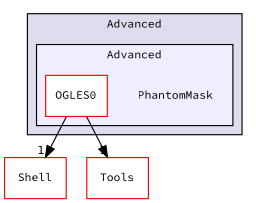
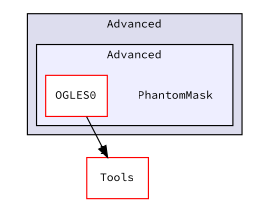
(35, 178) -> none
